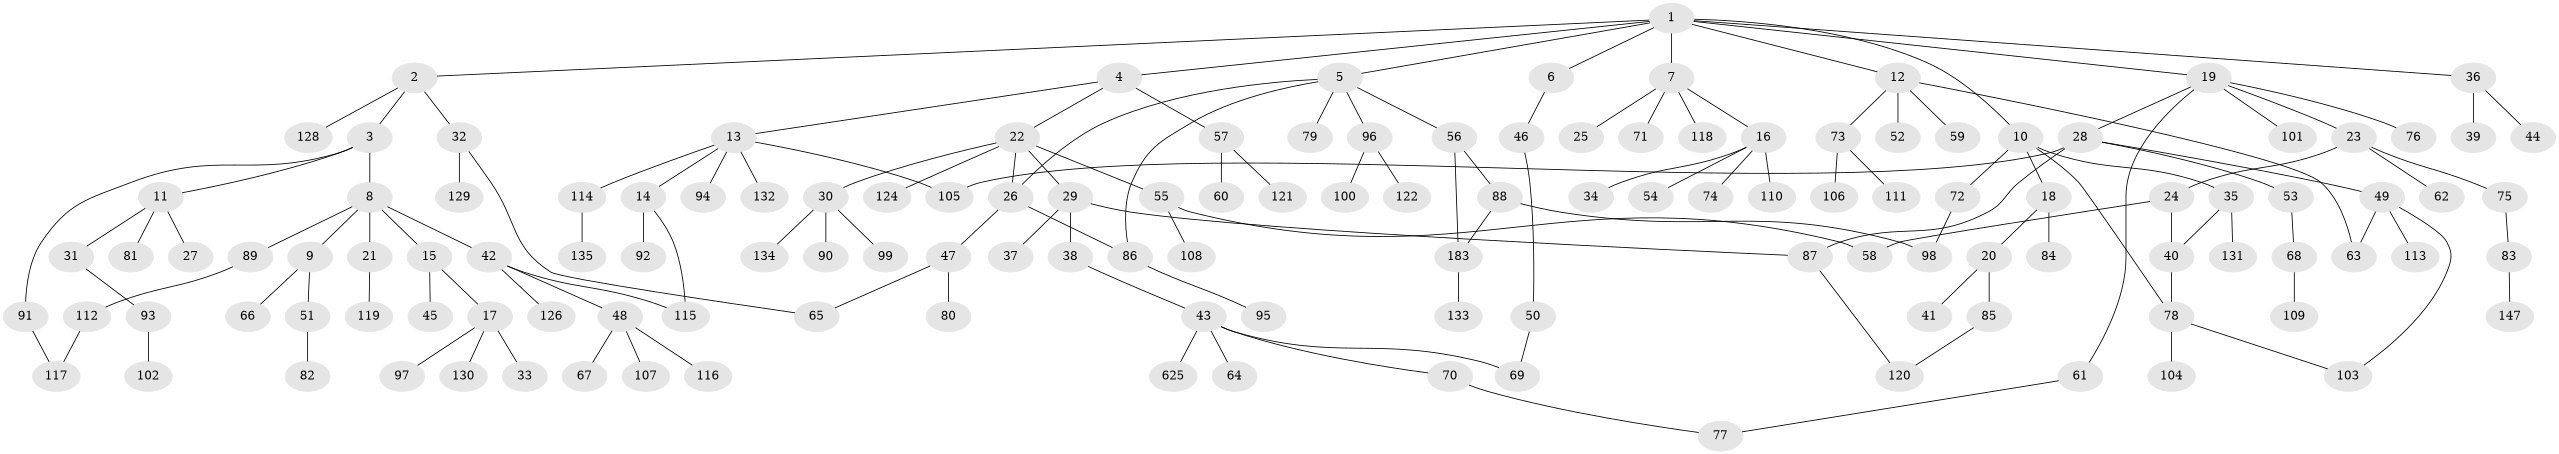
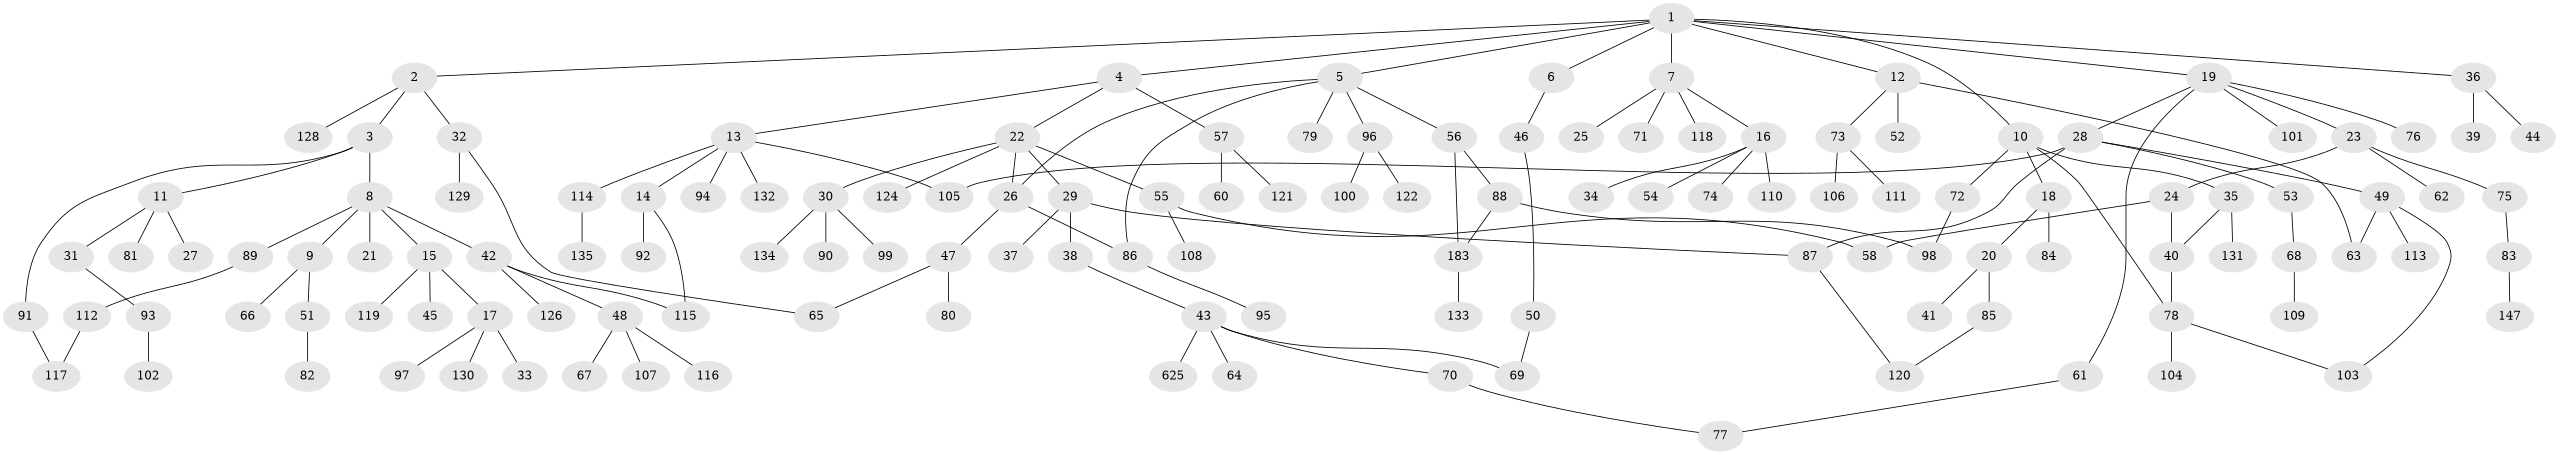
(1958, 138) -> none
(369, 287) -> (399, 287)
